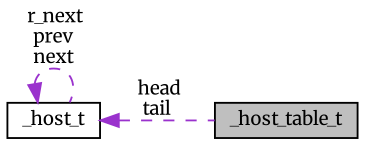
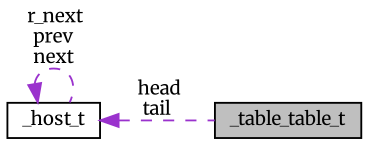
(286, 120) -> (288, 120)
